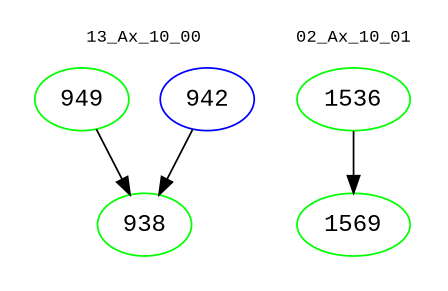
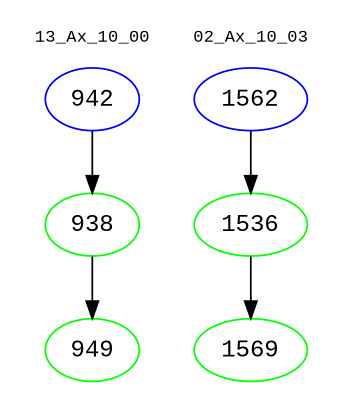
(354, 37) -> (252, 37)
none -> (251, 99)
(109, 154) -> (92, 279)
